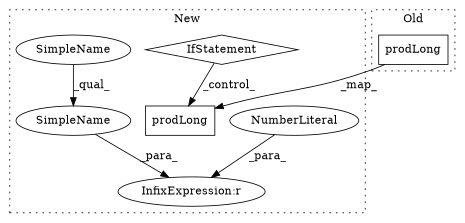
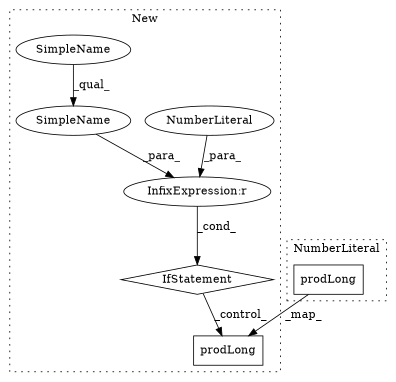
(413, 19) -> (337, 249)
none -> (197, 231)
